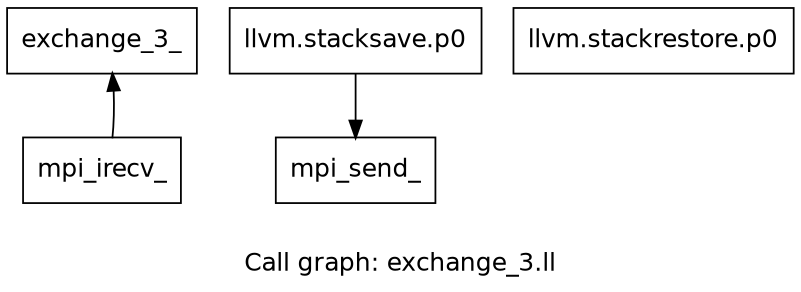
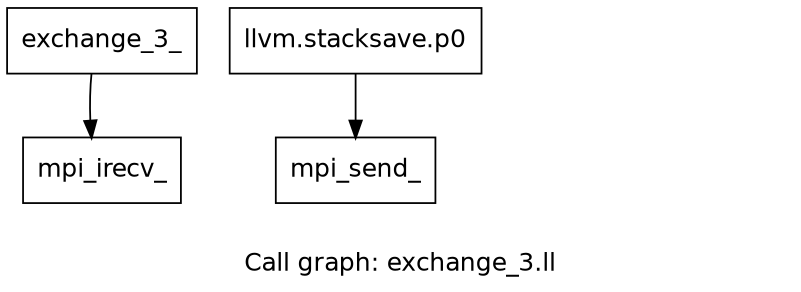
(654, 41) -> none
(114, 115) -> (90, 97)
